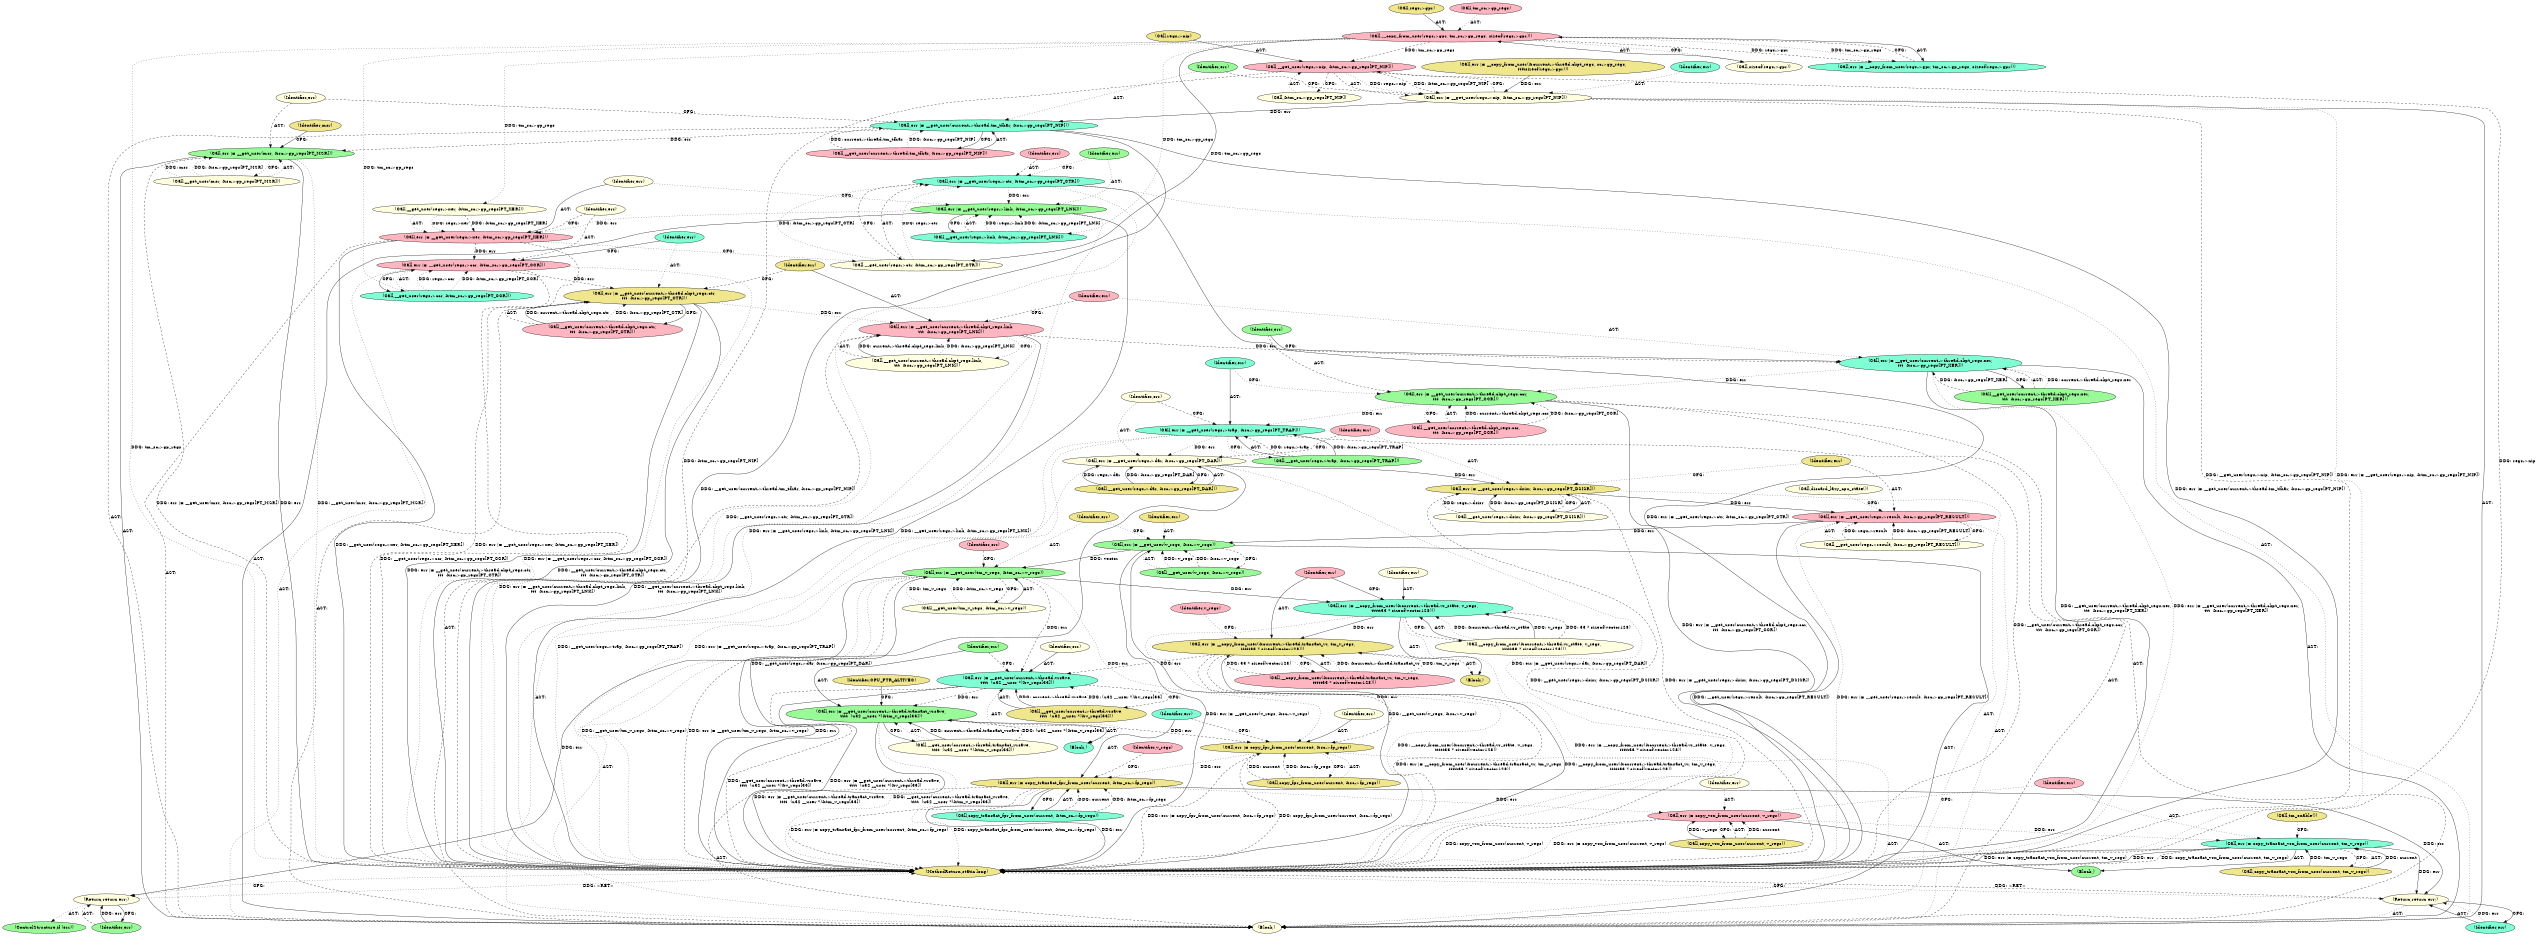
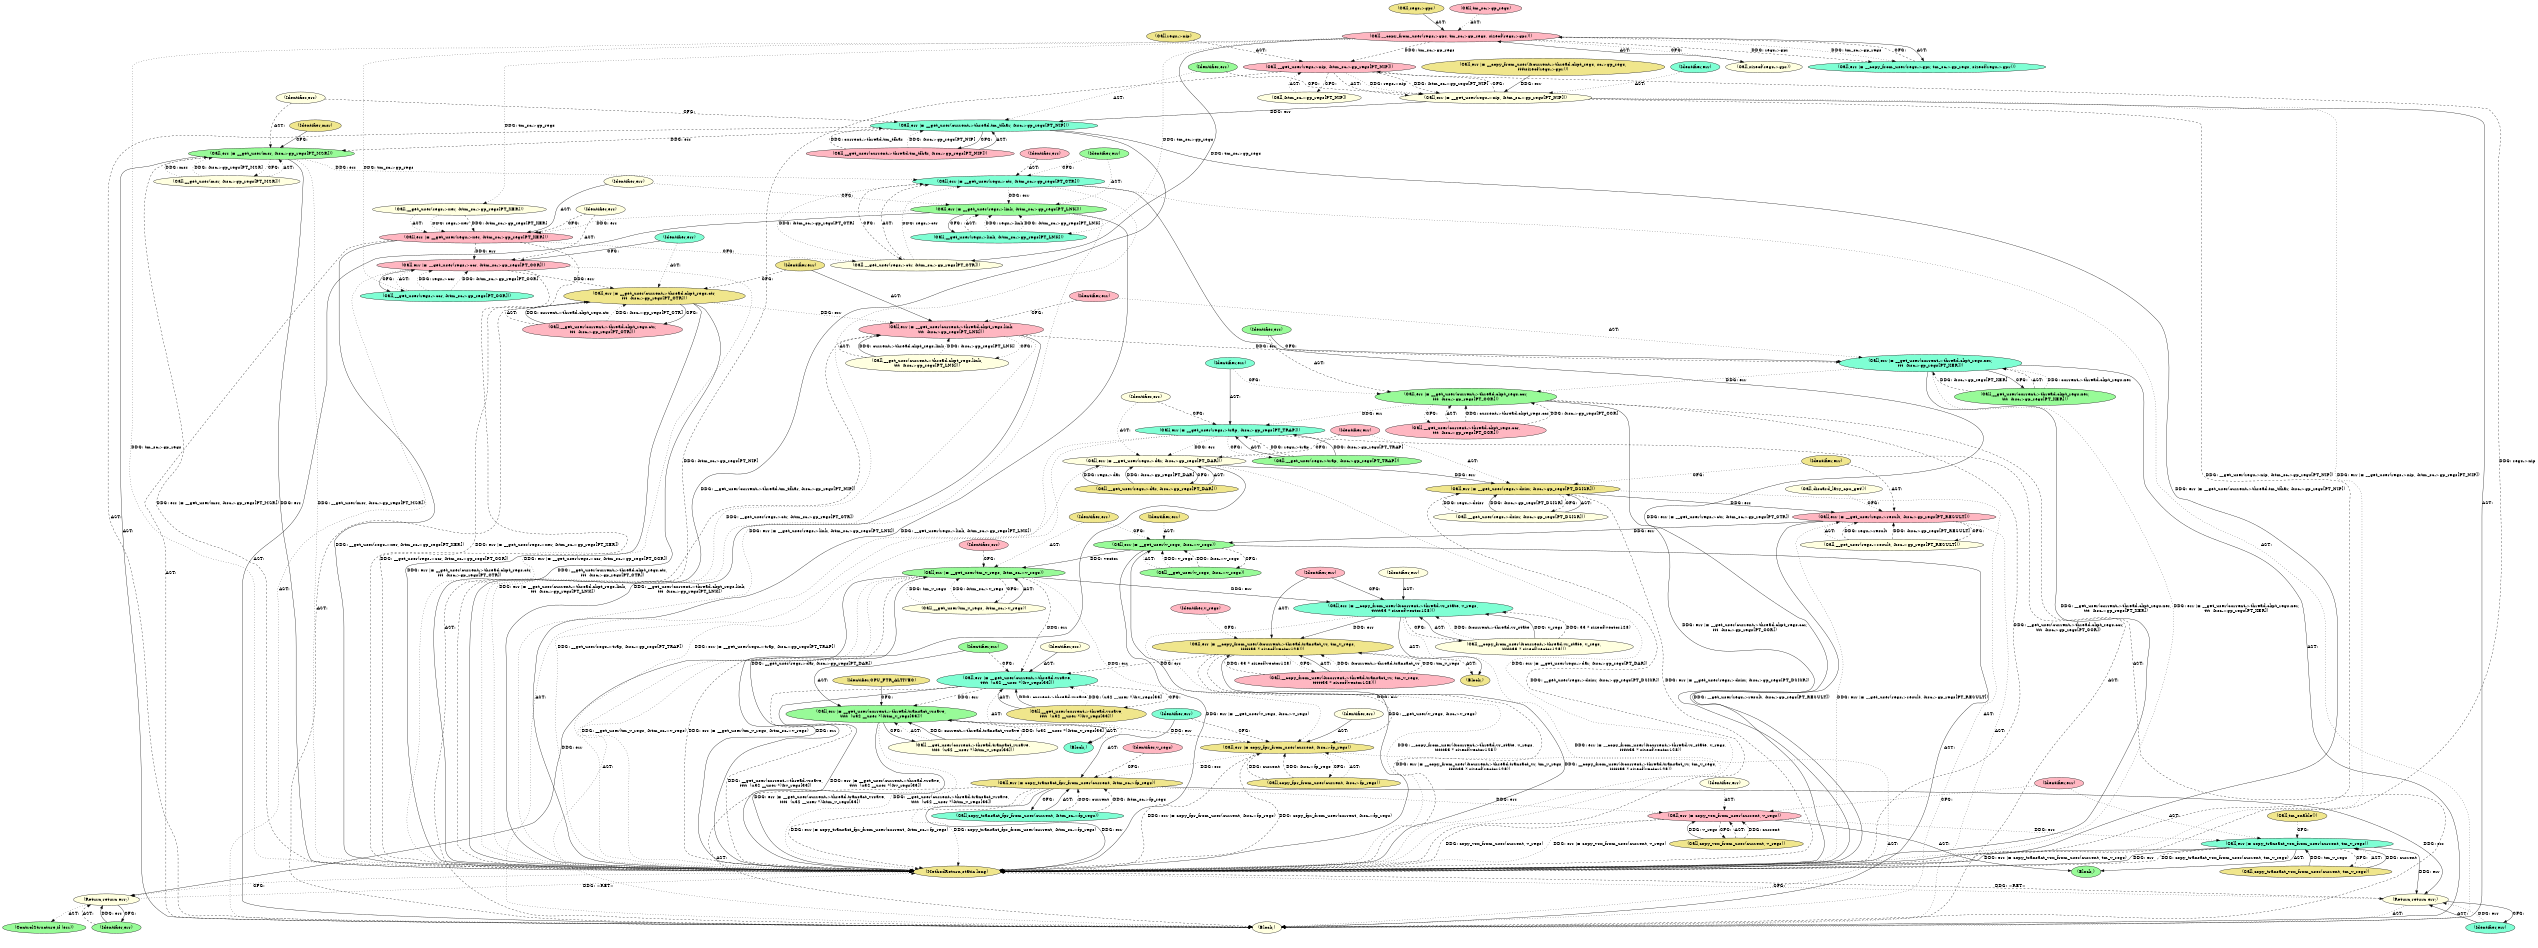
(1246, 51) -> (1246, 51)
none -> (607, 175)
(1834, 489) -> (1834, 489)
(1719, 829) -> (1719, 829)
